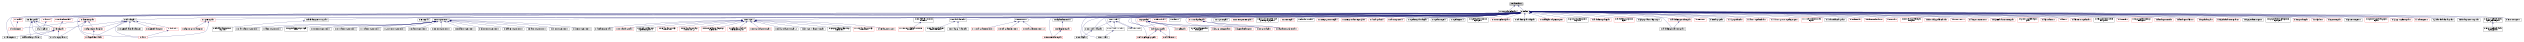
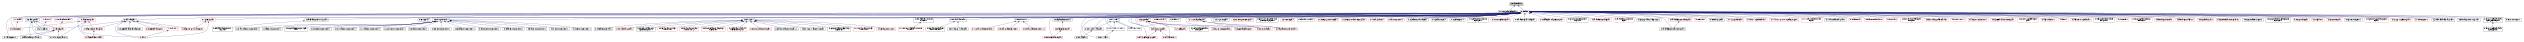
(111, 29) -> (162, 24)
